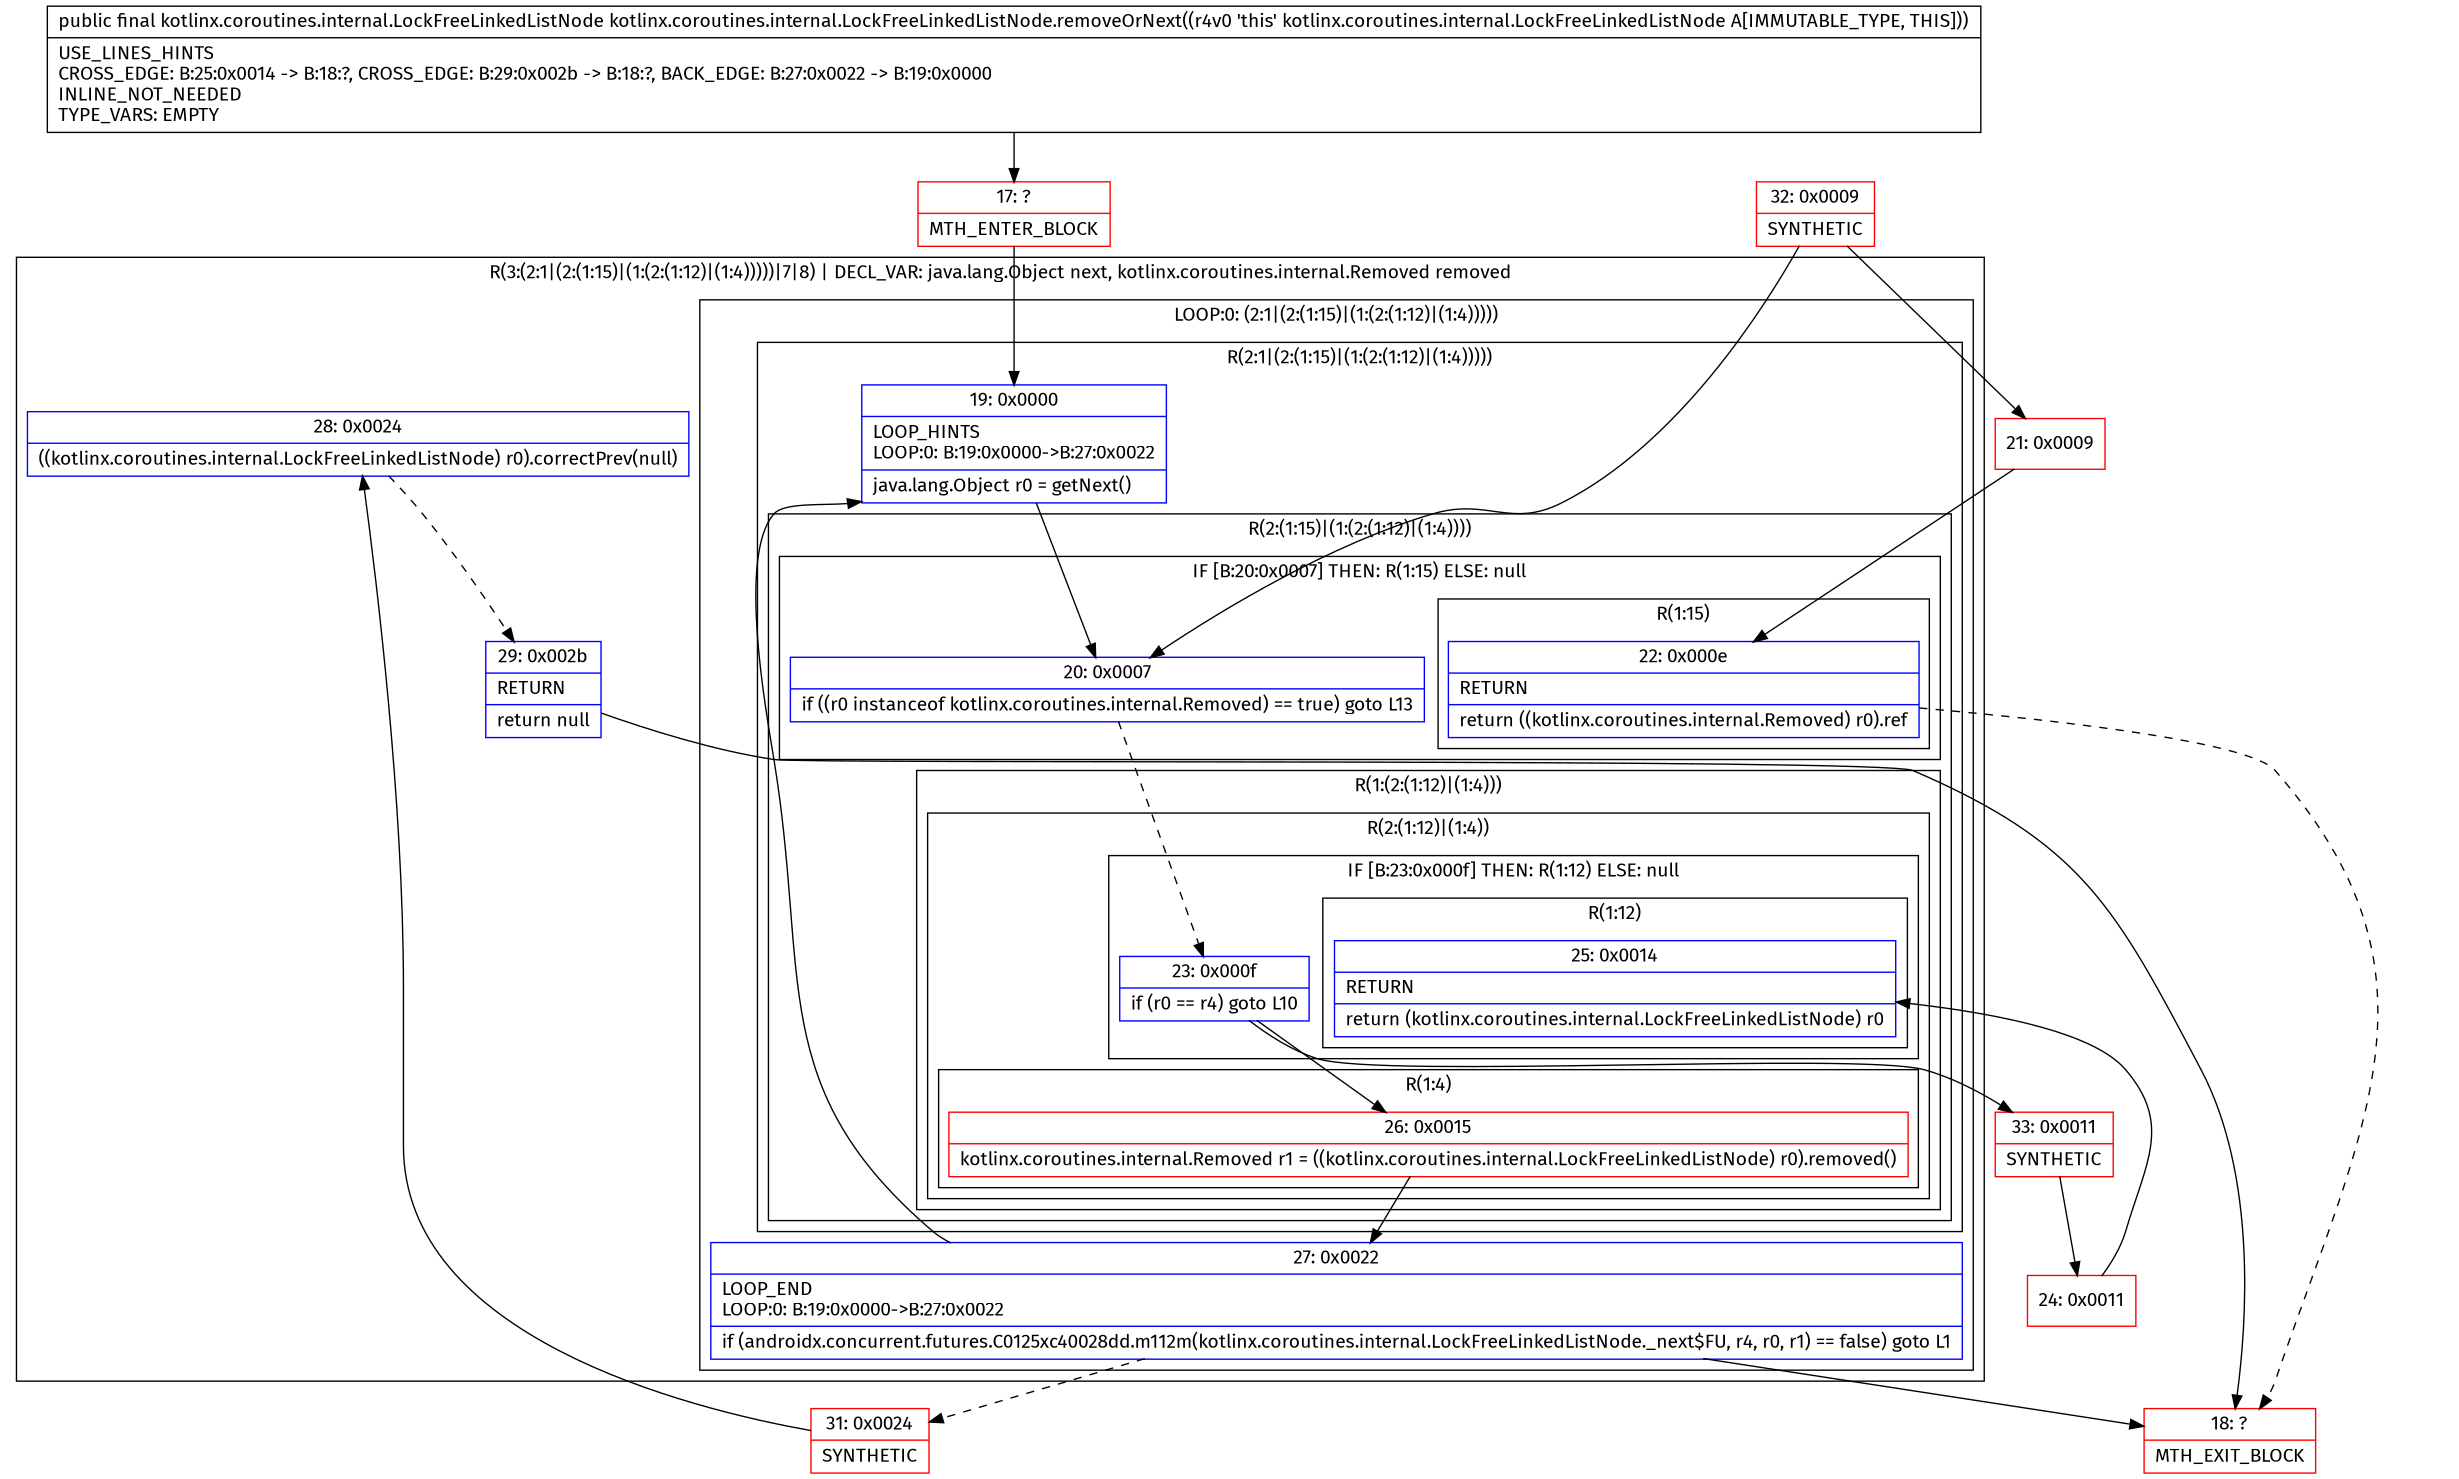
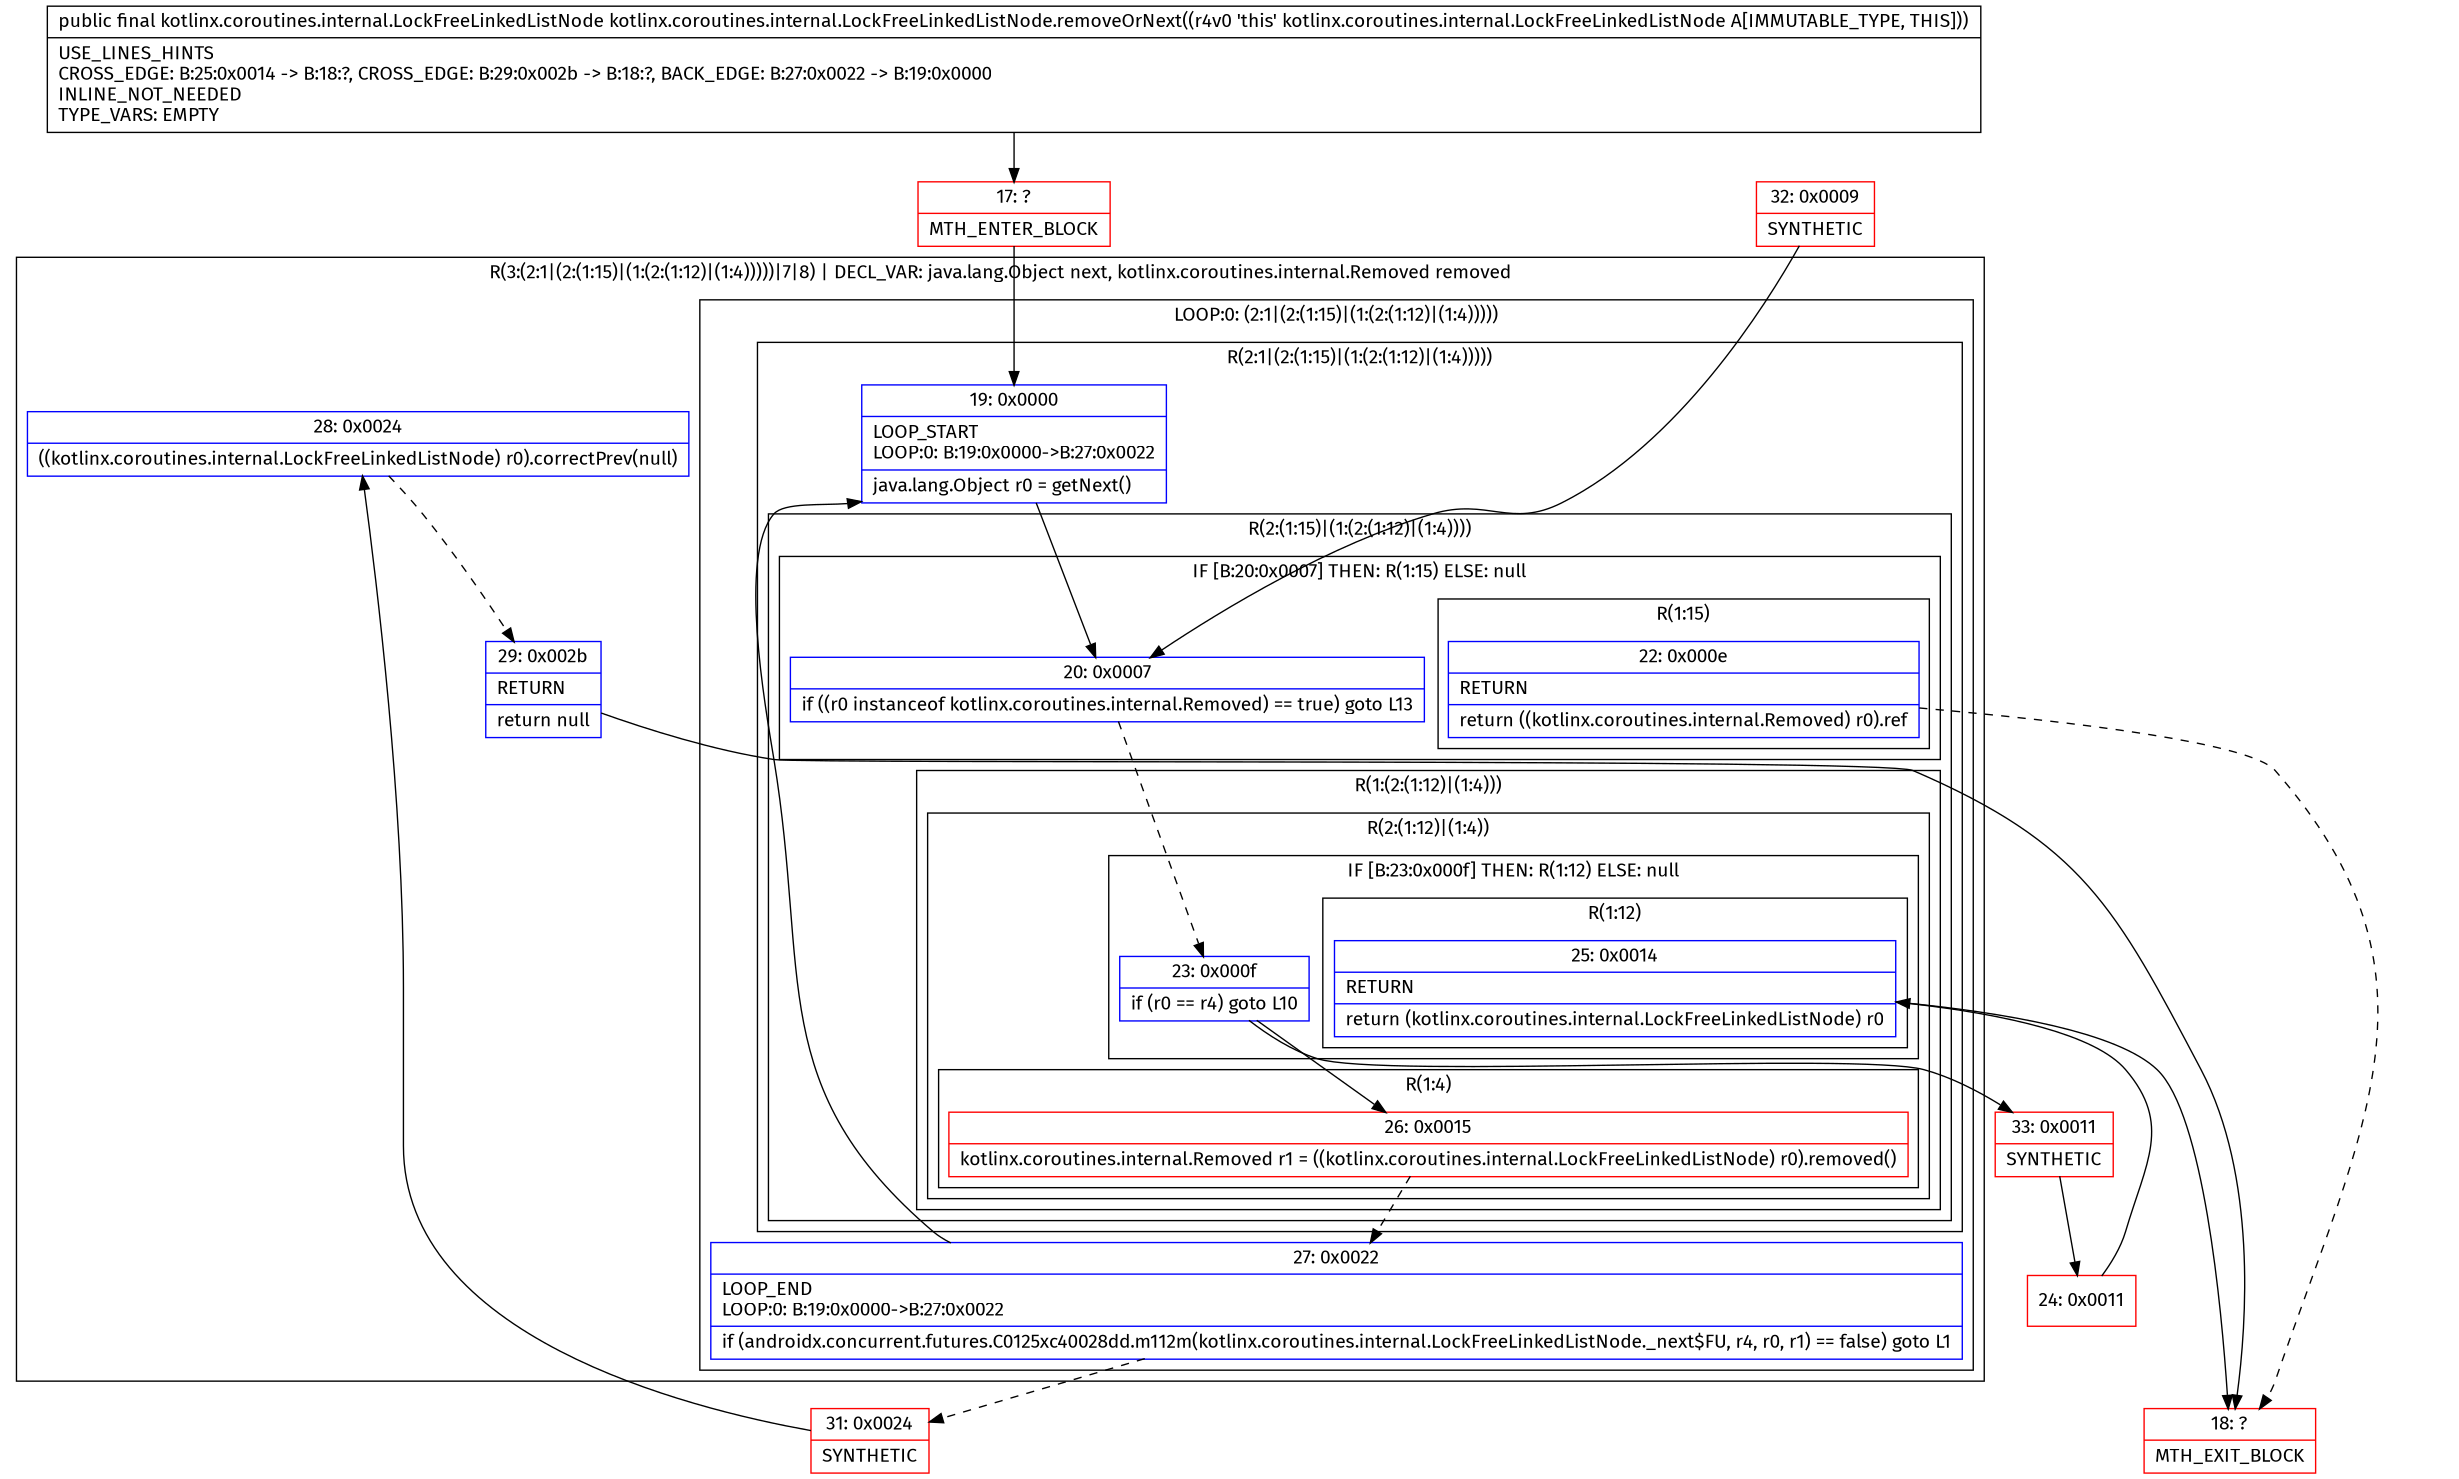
(927, 432) -> (926, 432)
(2050, 444) -> none
(1394, 1204) -> (1394, 1204)
(1916, 1391) -> (2175, 1096)
